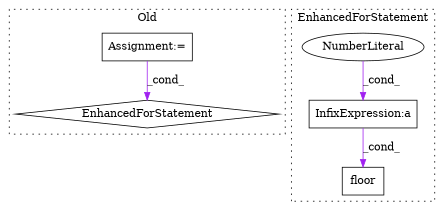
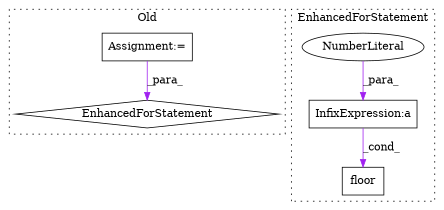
(166, 81) -> (165, 81)
(382, 81) -> (381, 81)
